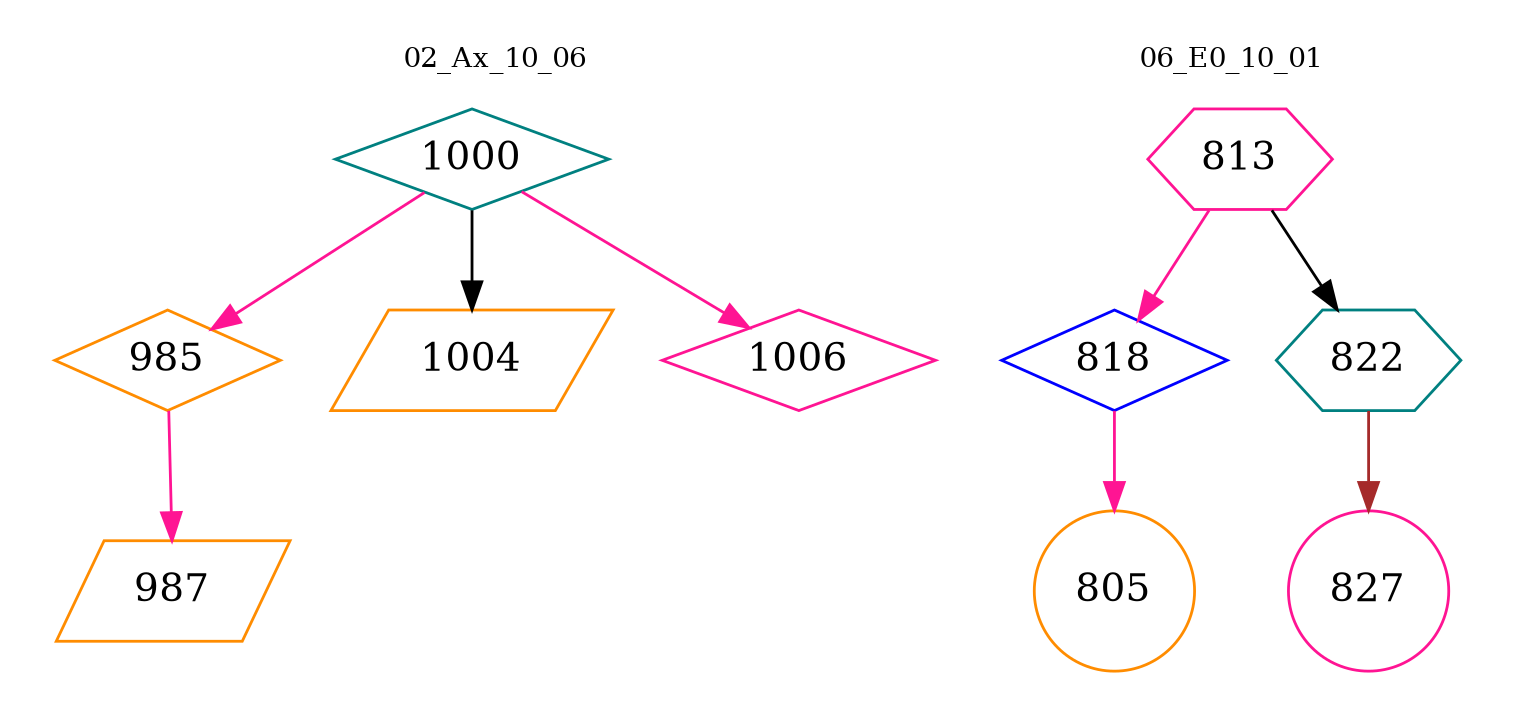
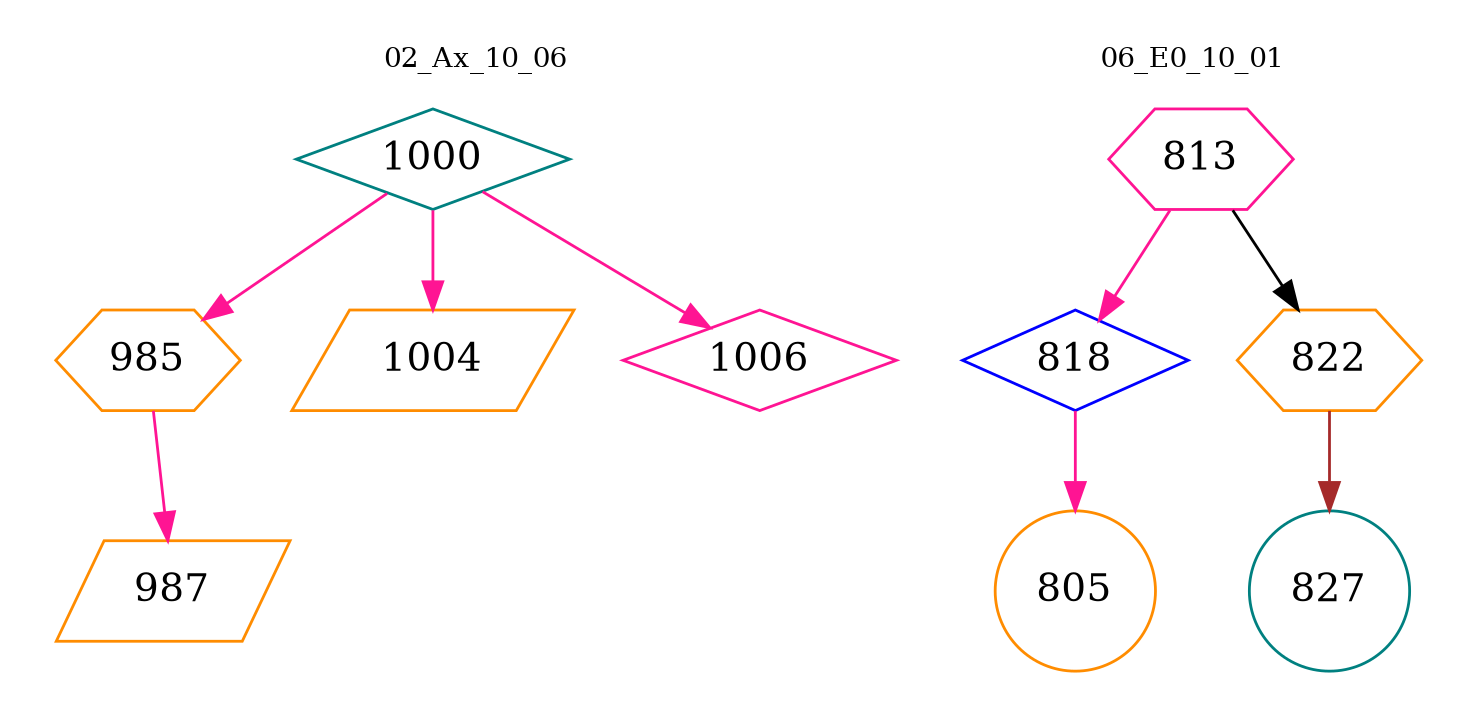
(472, 246) -> (433, 246)
(168, 360) -> (148, 360)
(1369, 360) -> (1329, 360)
(1369, 591) -> (1329, 591)
